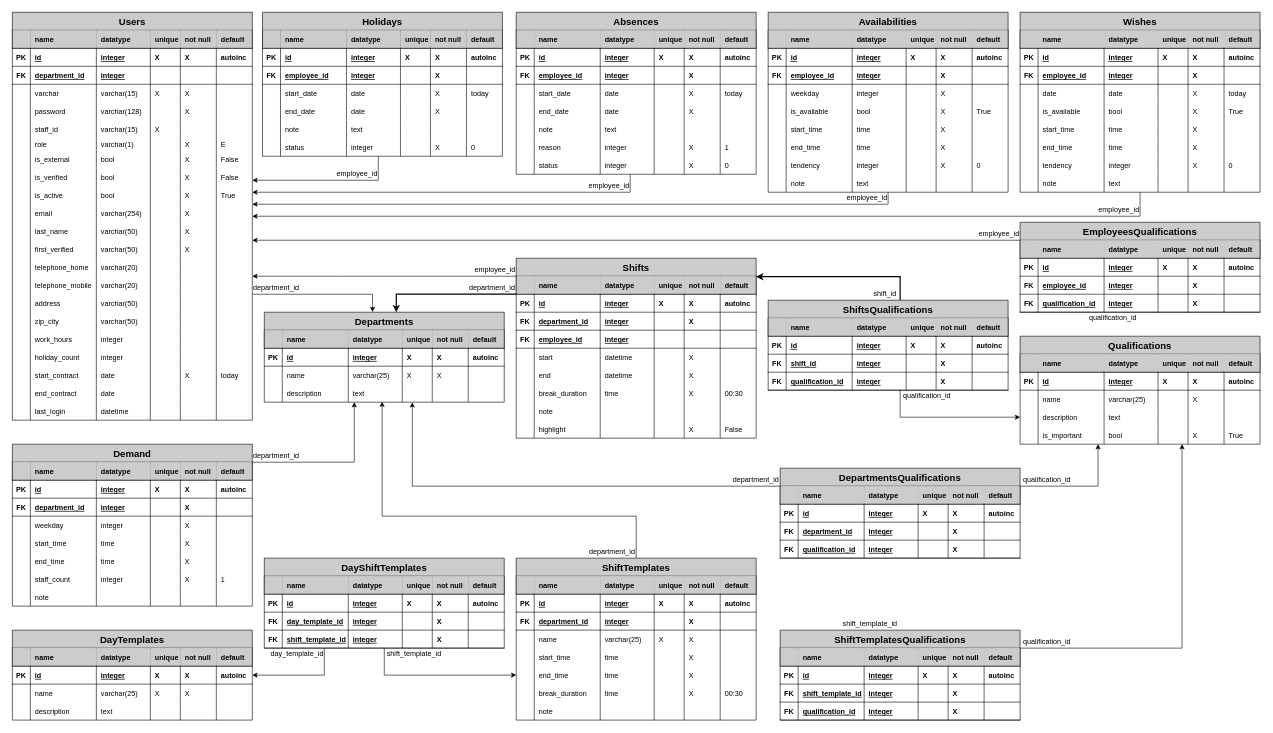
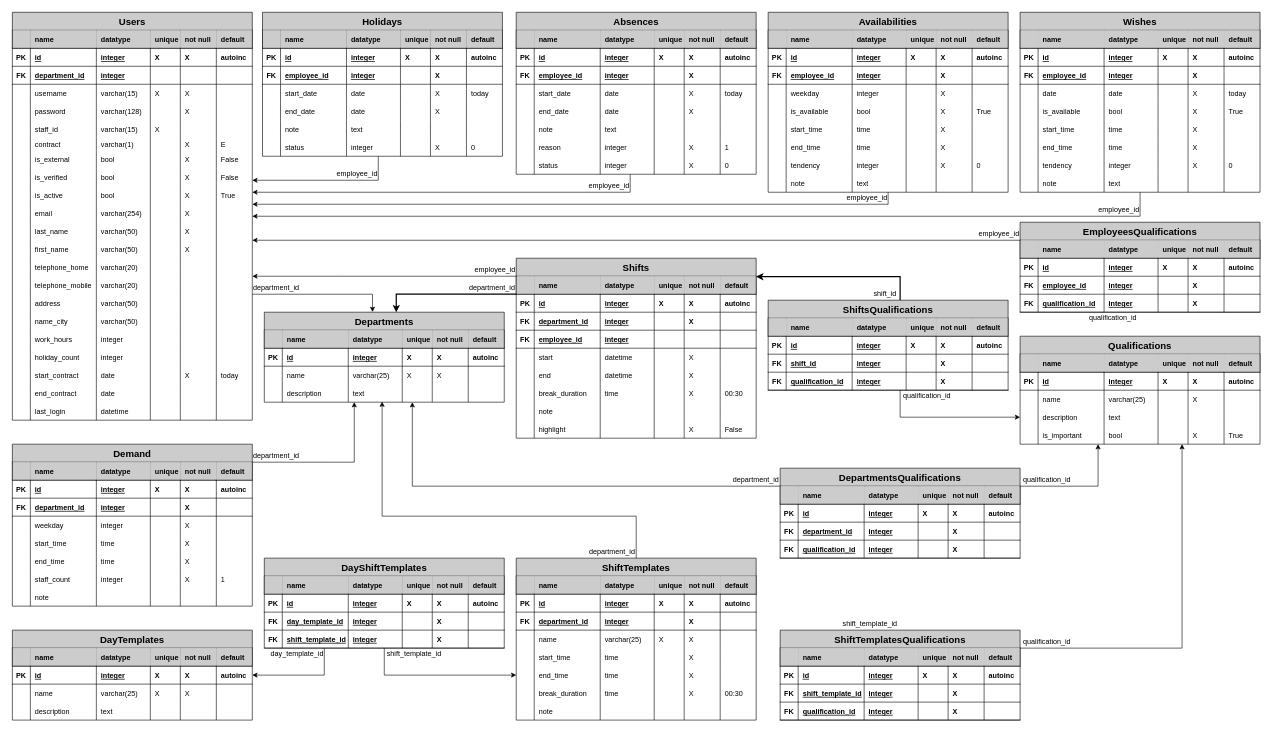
(49, 94) -> (51, 94)
(42, 145) -> (51, 145)
(60, 250) -> (54, 250)
(49, 322) -> (52, 322)
